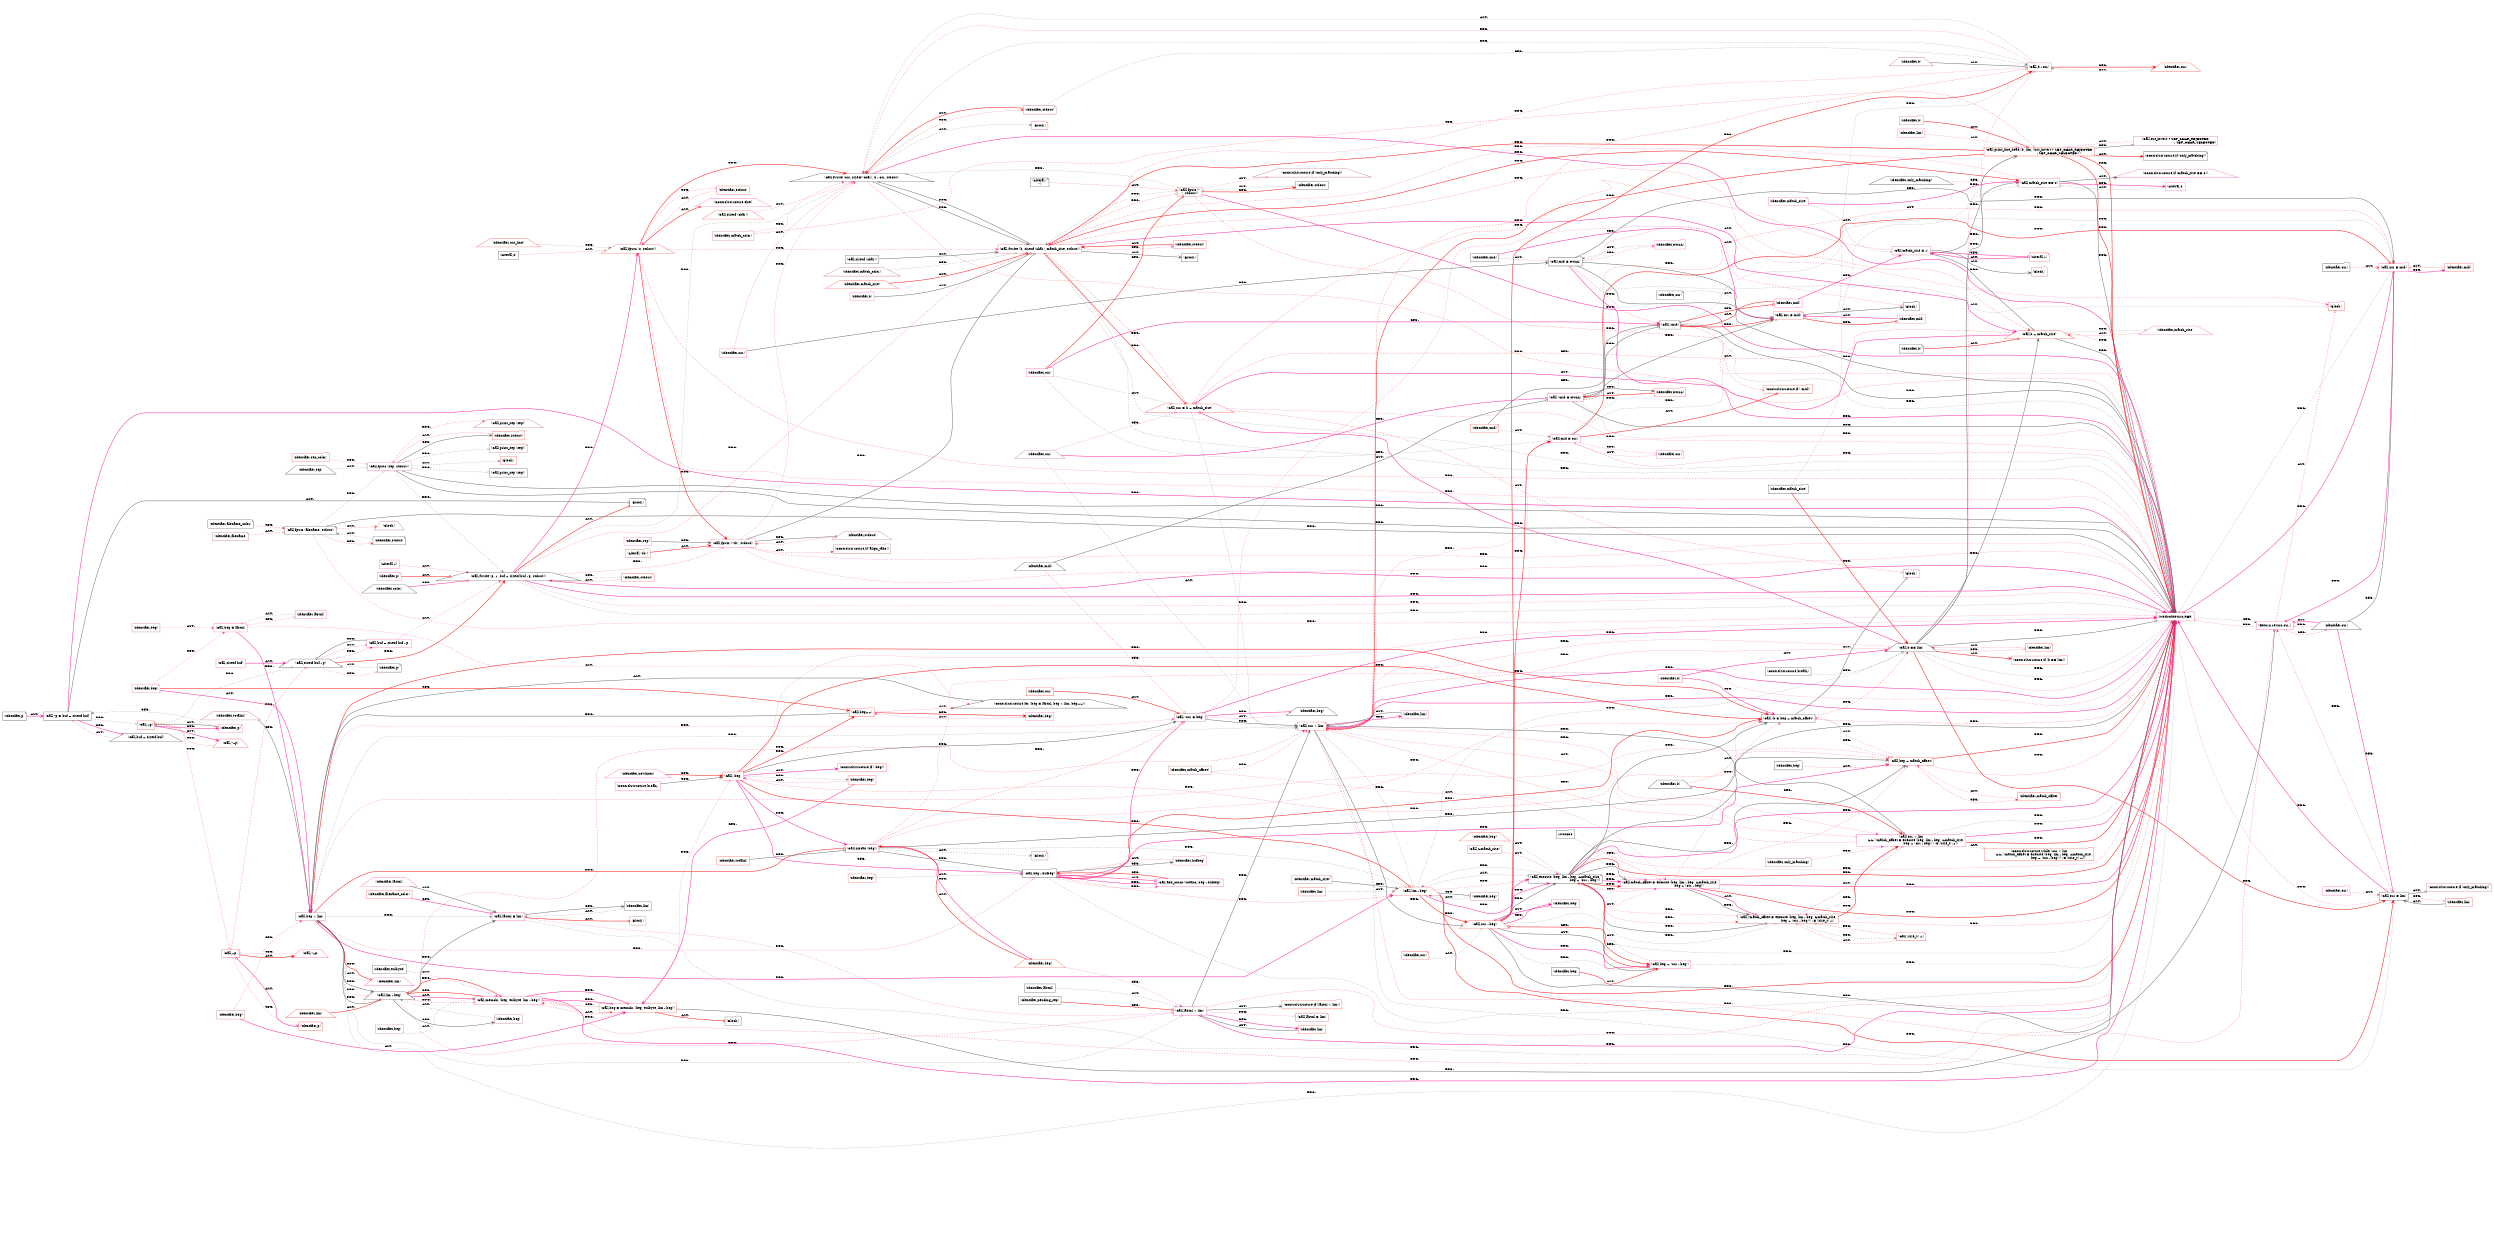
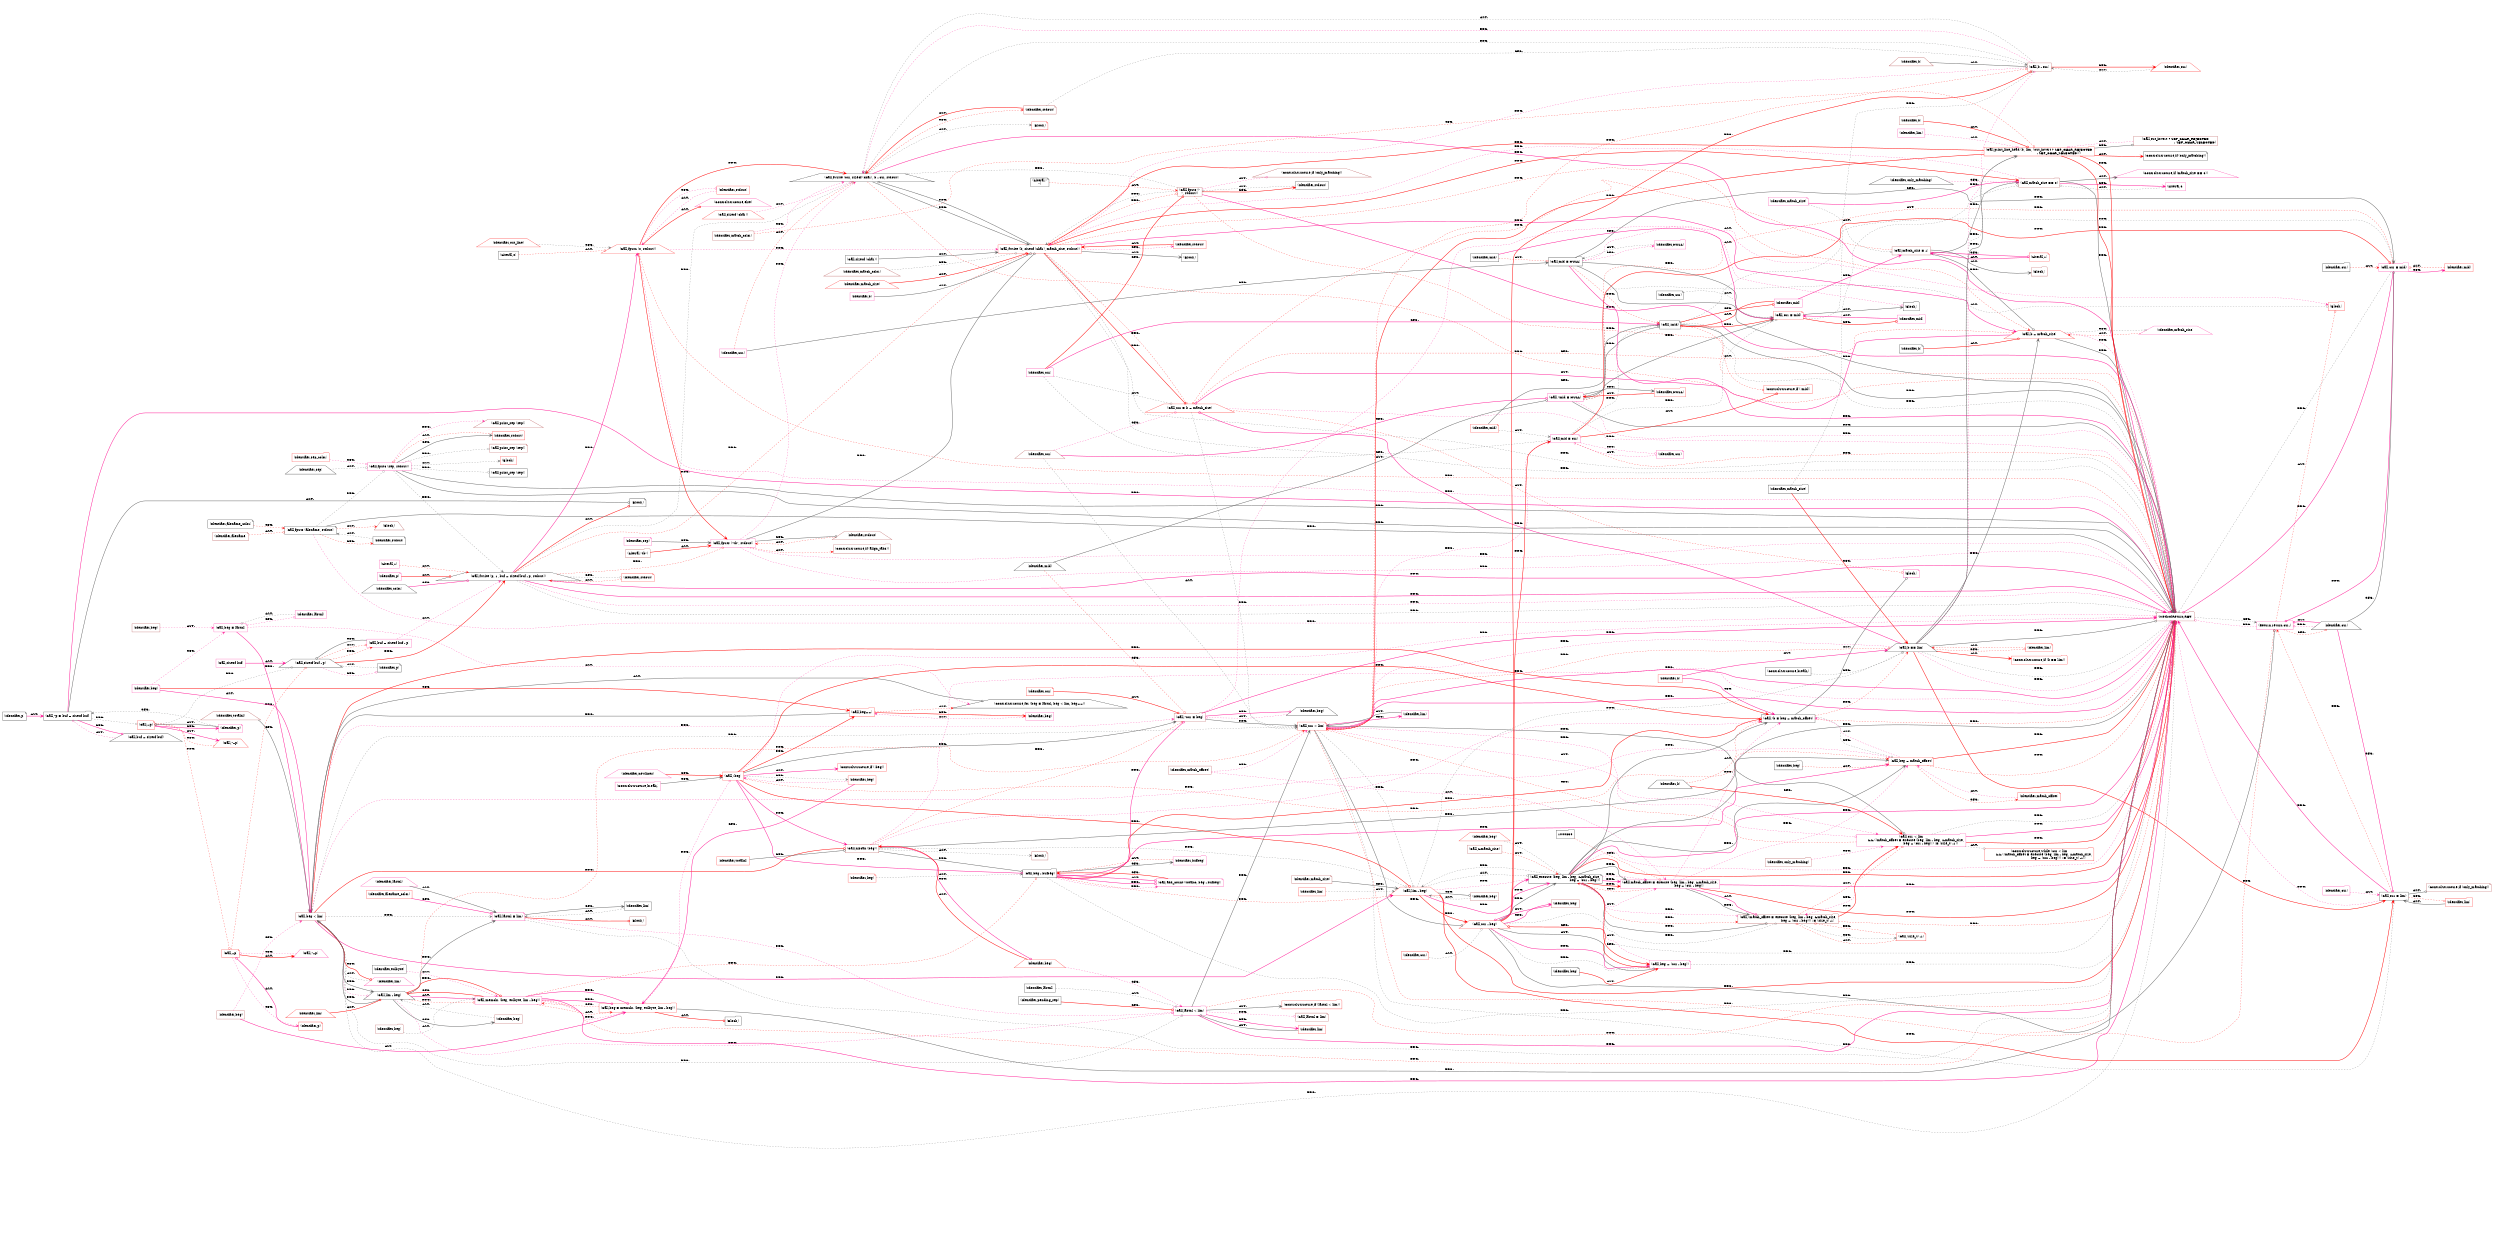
(1512, 312) -> (1512, 312)
(862, 859) -> (862, 859)
(661, 950) -> (794, 965)
